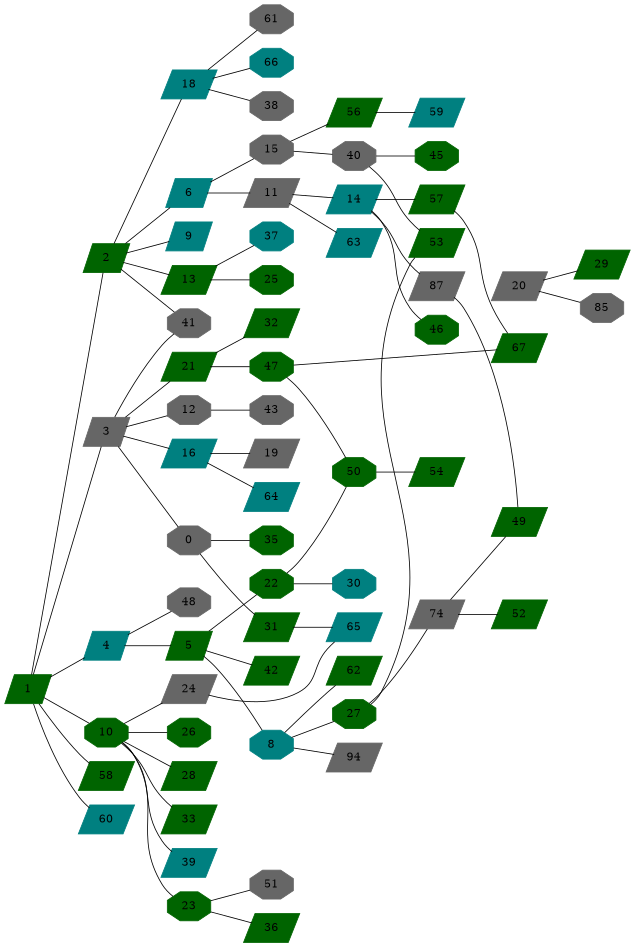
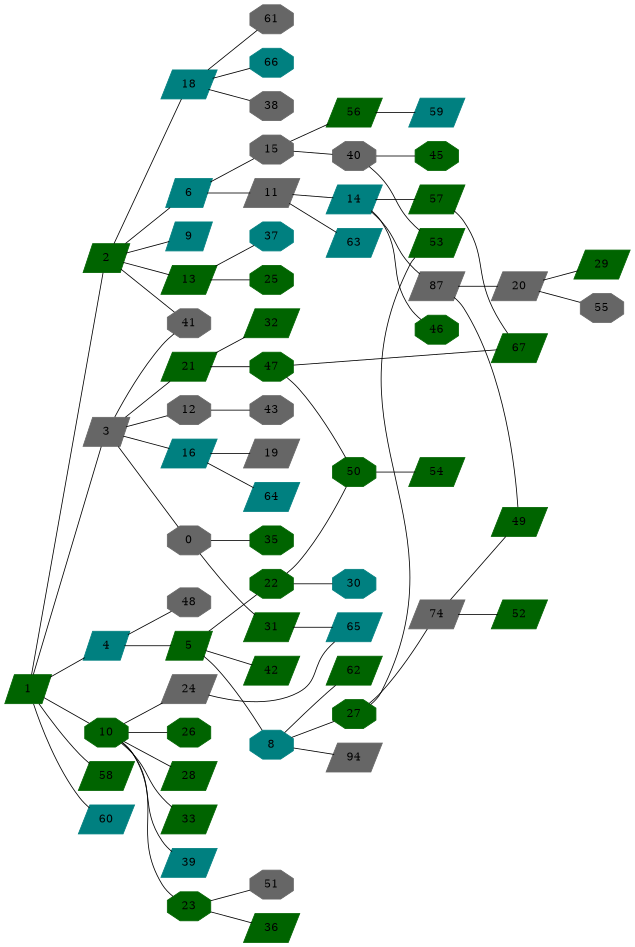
none -> (478, 286)
(602, 308) -> (602, 308)
